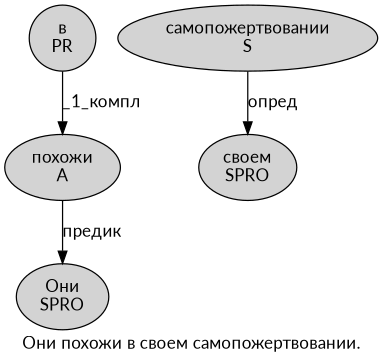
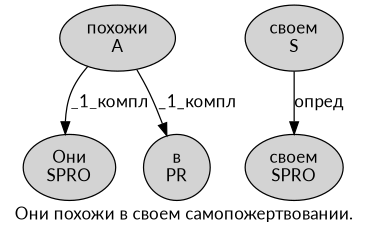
(248, 38) -> (294, 38)
(63, 96) -> (151, 96)
(93, 232) -> (110, 103)
